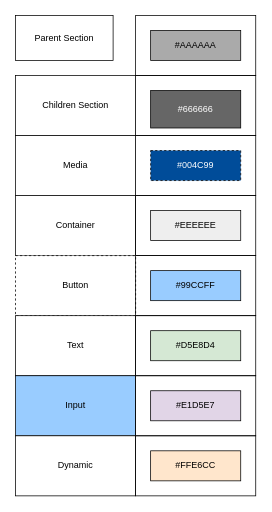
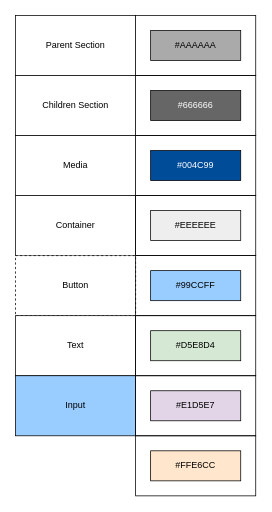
(64, 38) -> (75, 45)
(195, 109) -> (195, 105)
(195, 165) -> (195, 165)
(75, 465) -> none
